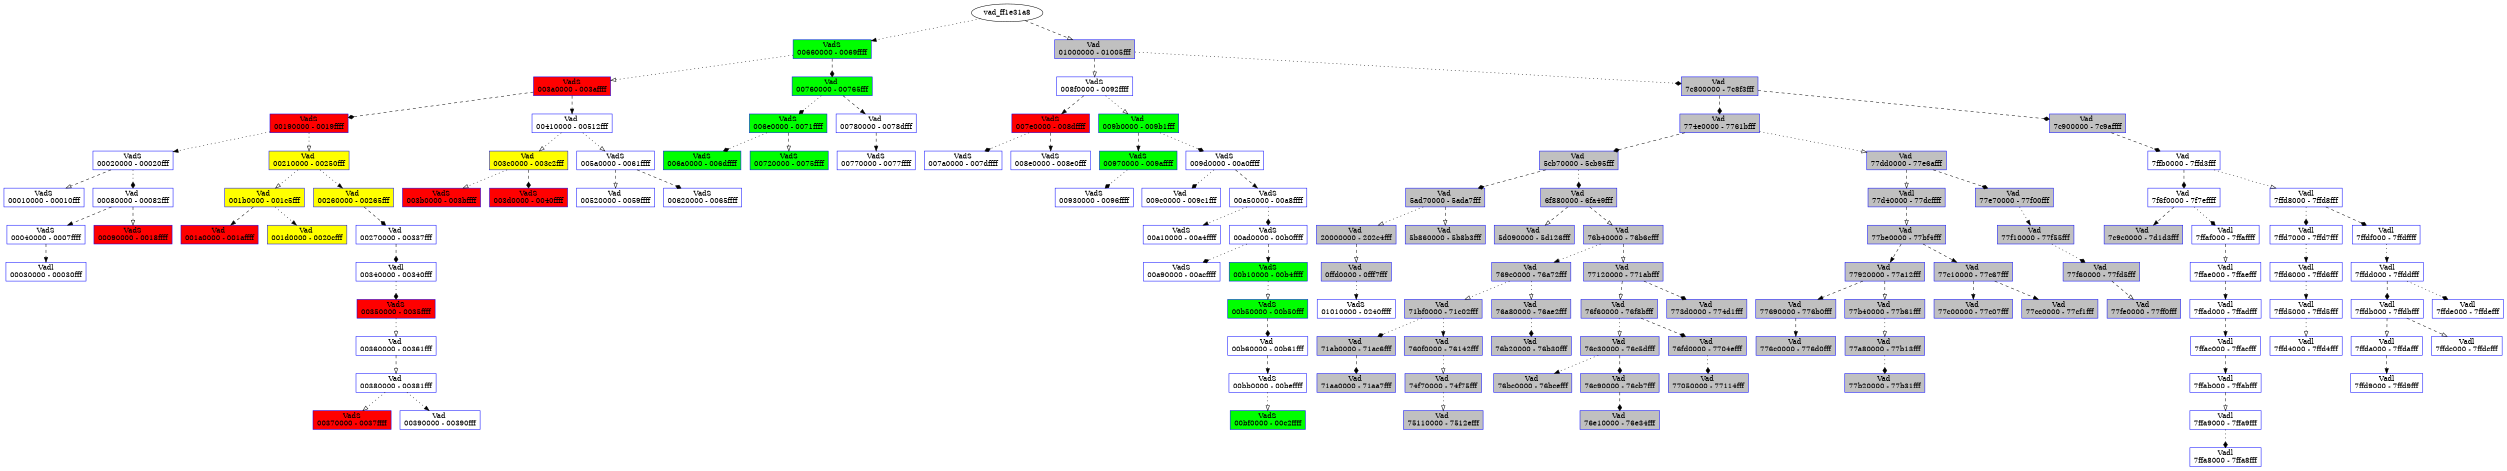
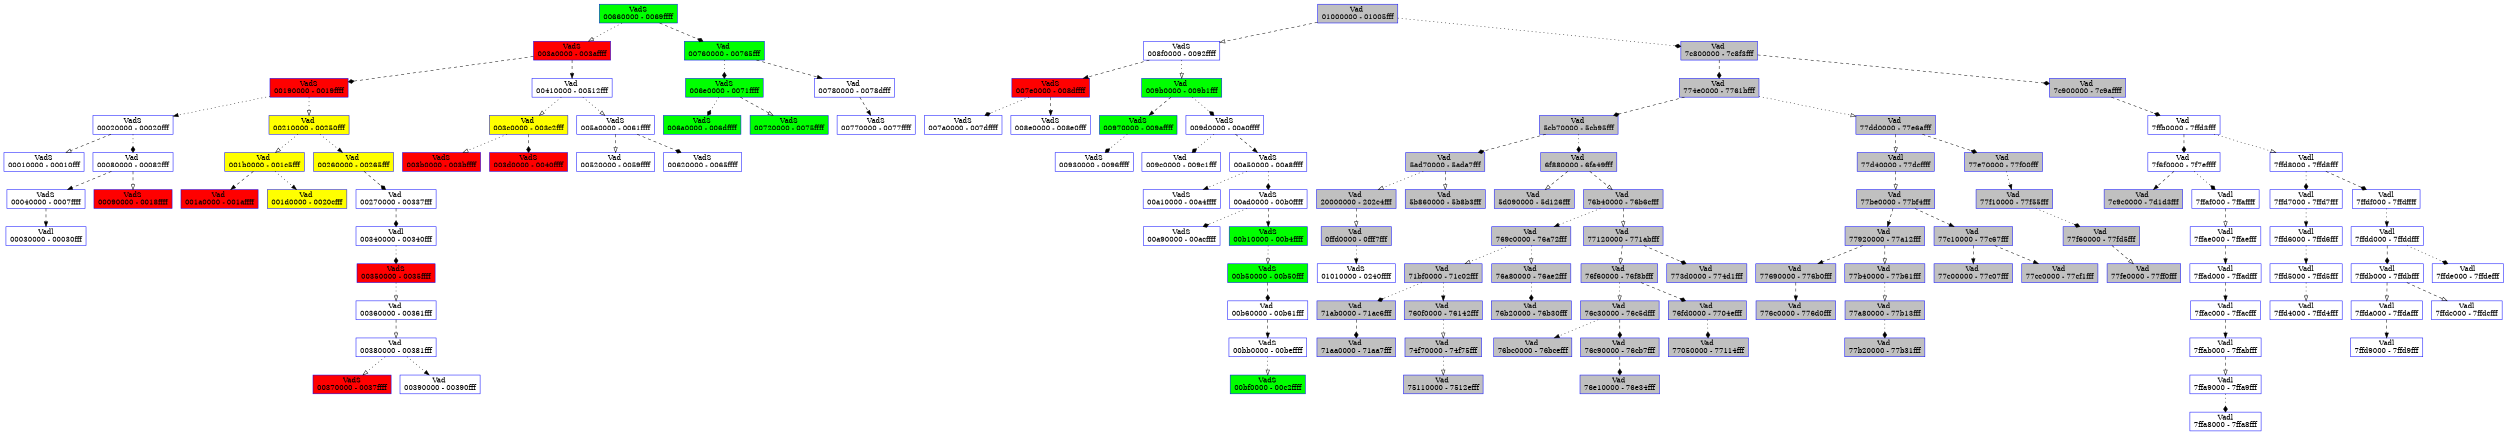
(1007, 13) -> none
